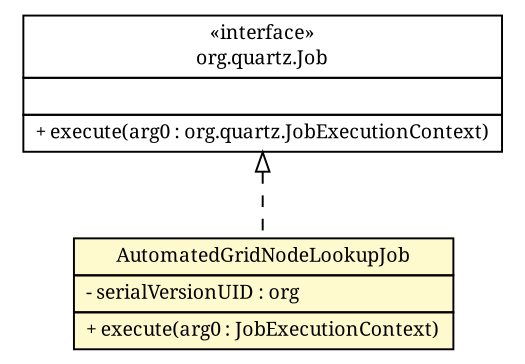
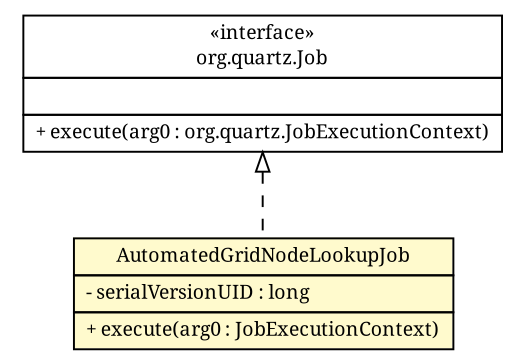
(194, 293) -> (198, 293)
